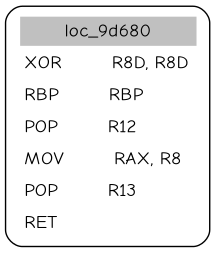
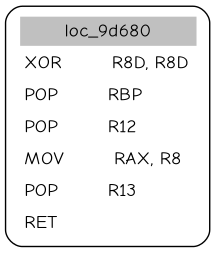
(84, 94) -> (83, 94)
